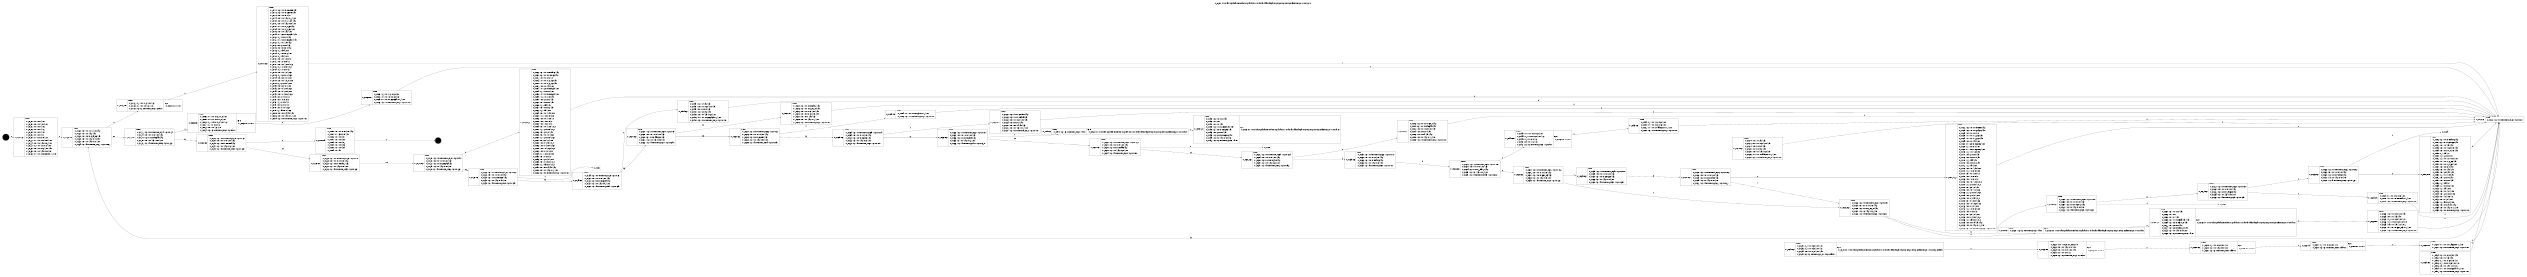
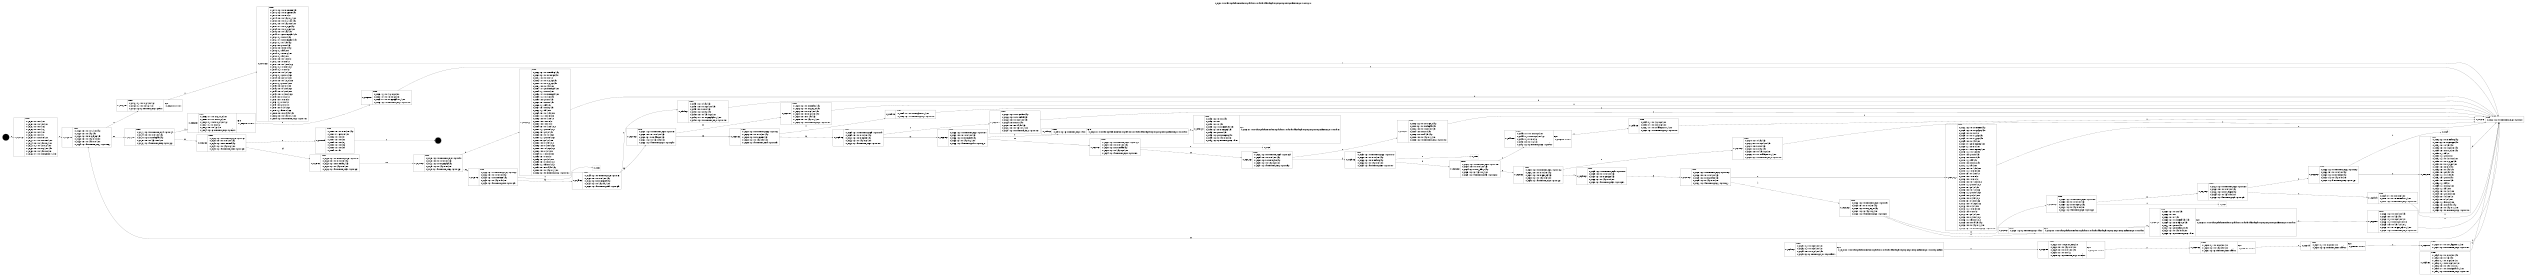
none -> (1475, 157)
(1700, 201) -> (1647, 158)
